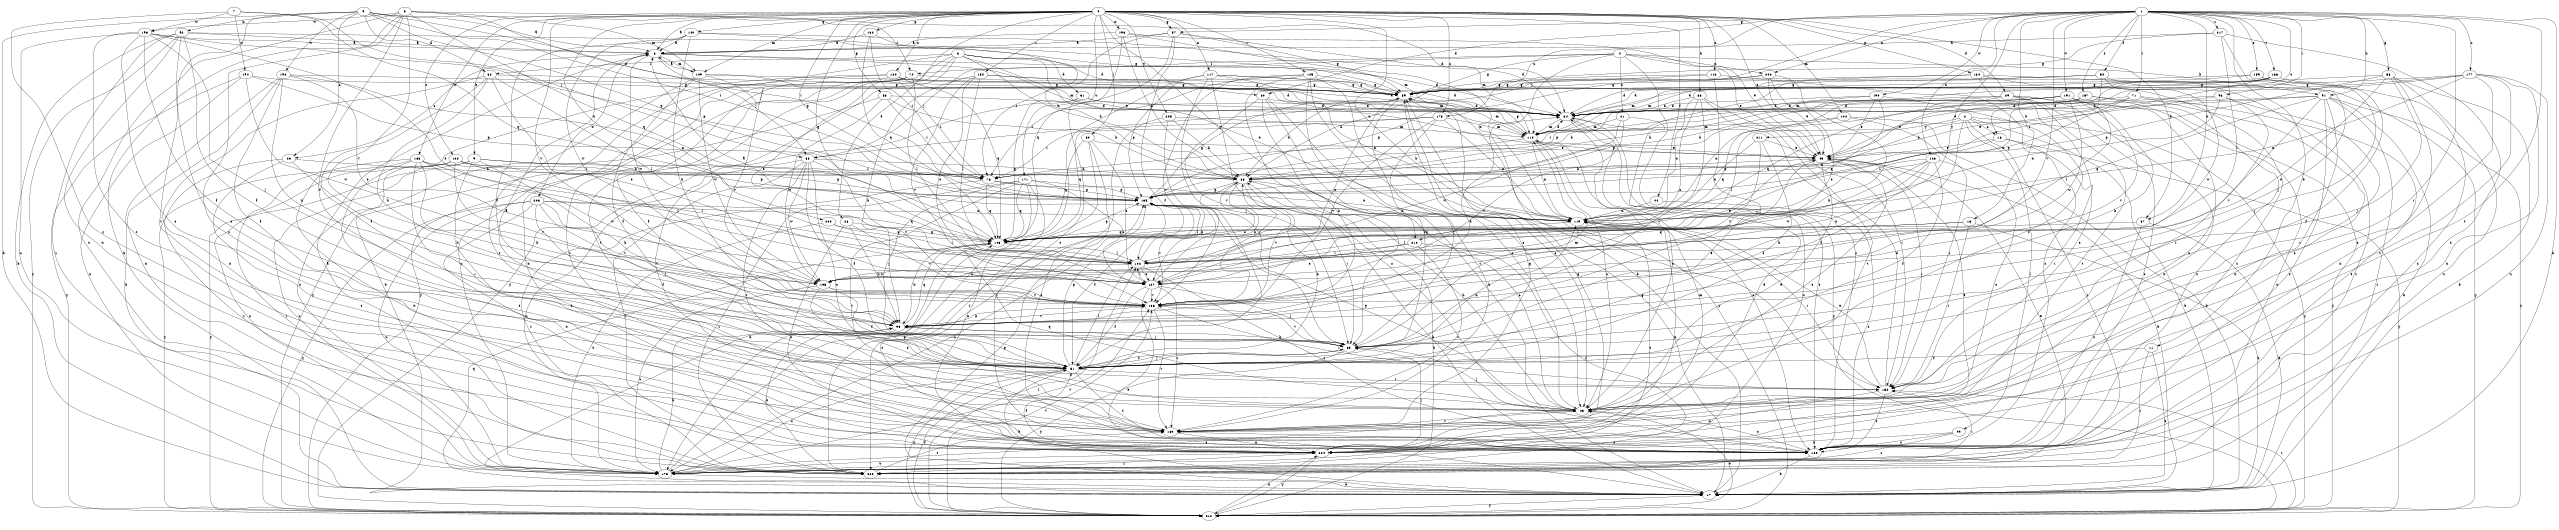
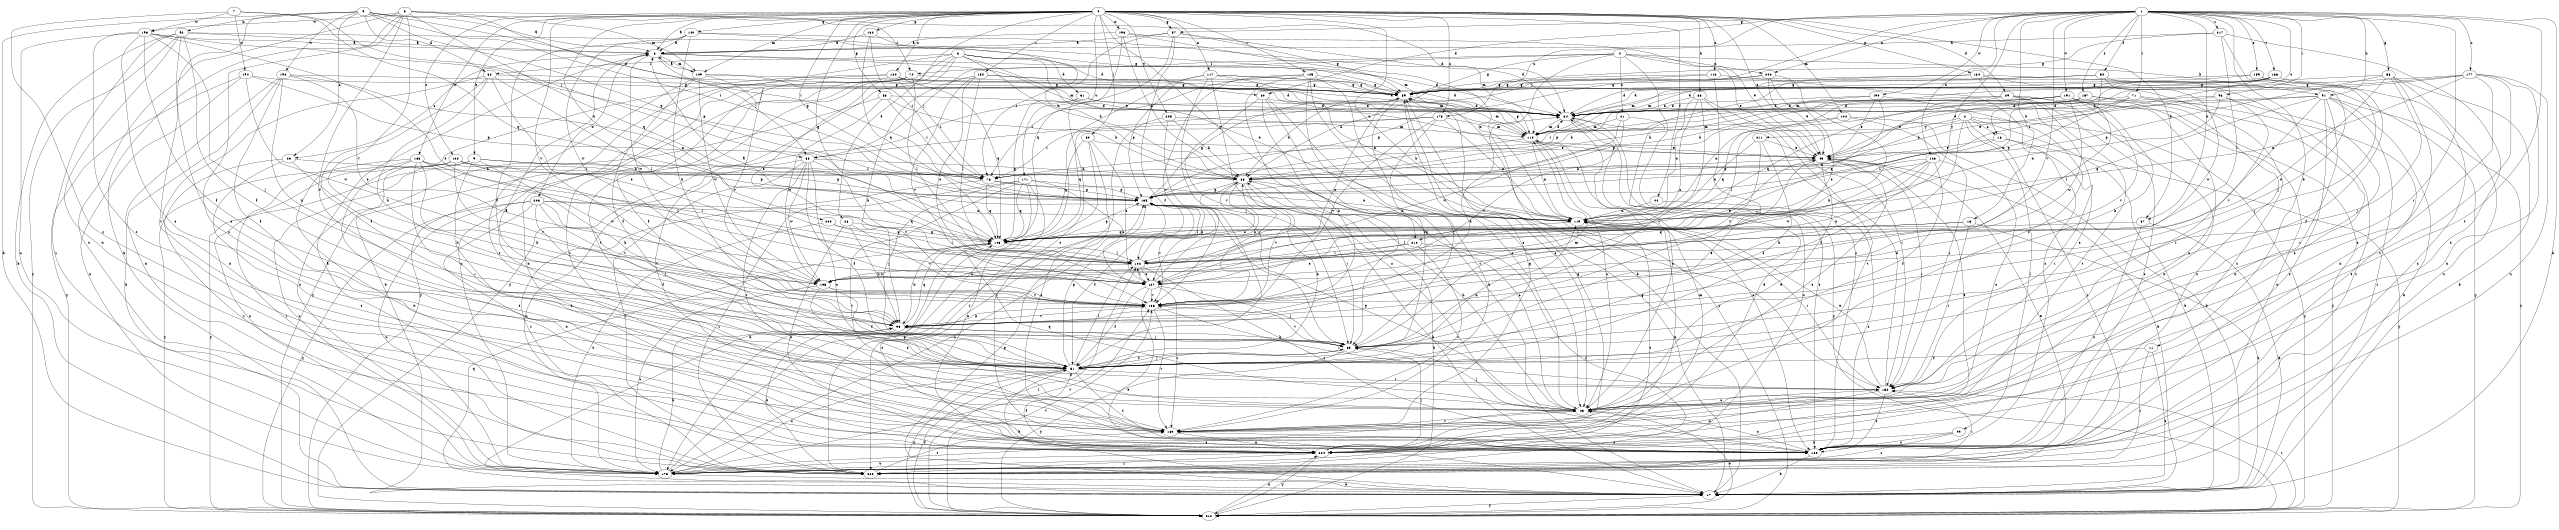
none -> (1720, 399)
